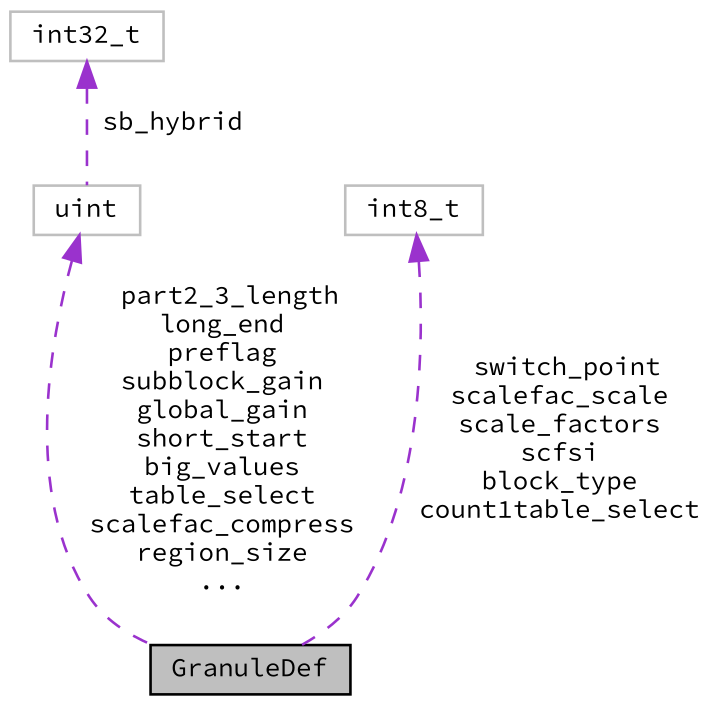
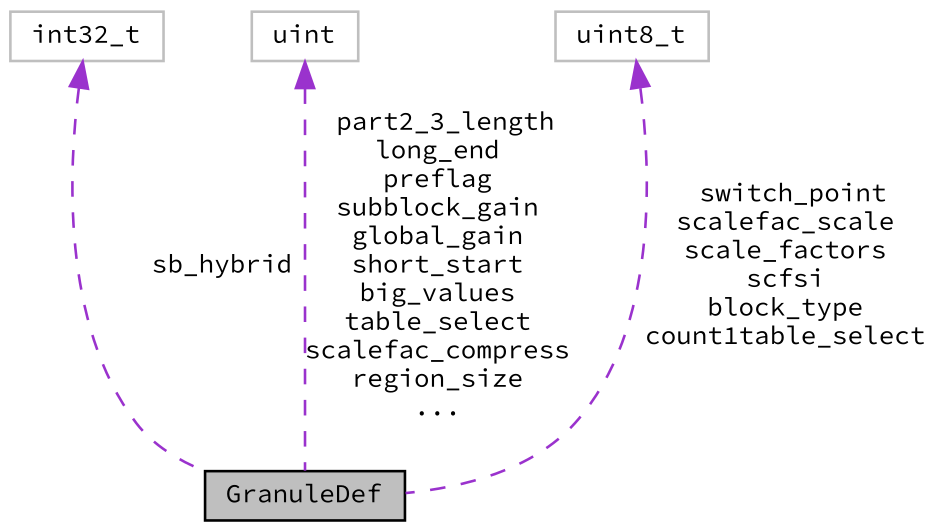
(87, 137) -> (84, 303)
(414, 210) -> (632, 36)
